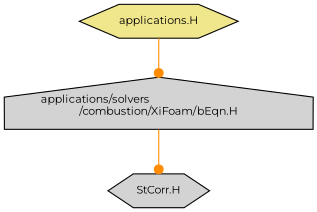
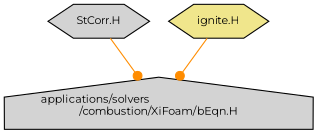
(159, 21) -> (219, 21)
(159, 147) -> (123, 55)
